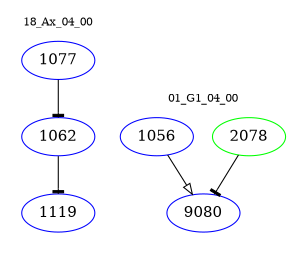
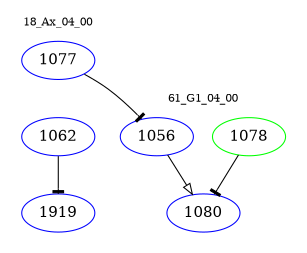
(58, 96) -> (119, 98)
(203, 99) -> (203, 99)
(249, 137) -> (249, 137)
(58, 213) -> (58, 213)
(203, 213) -> (203, 213)
